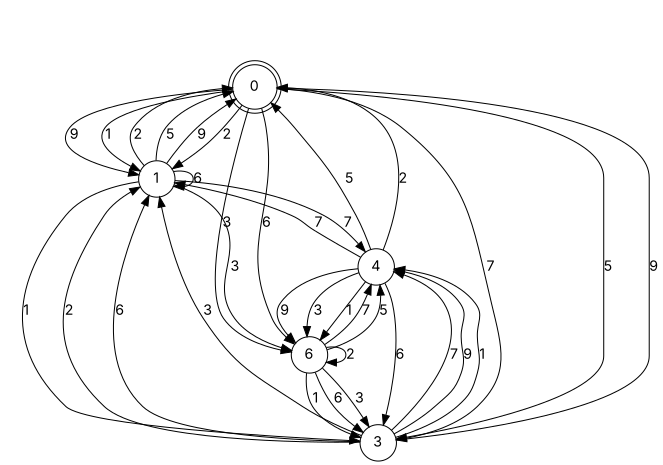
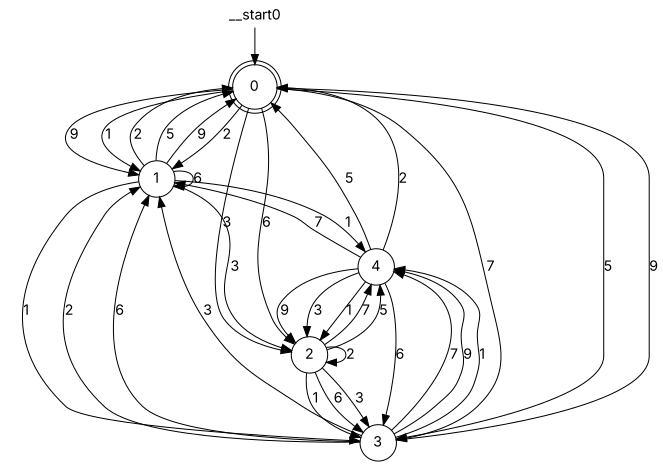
none -> (255, 16)
(348, 223) -> (348, 223)
(309, 355) -> (309, 355)
